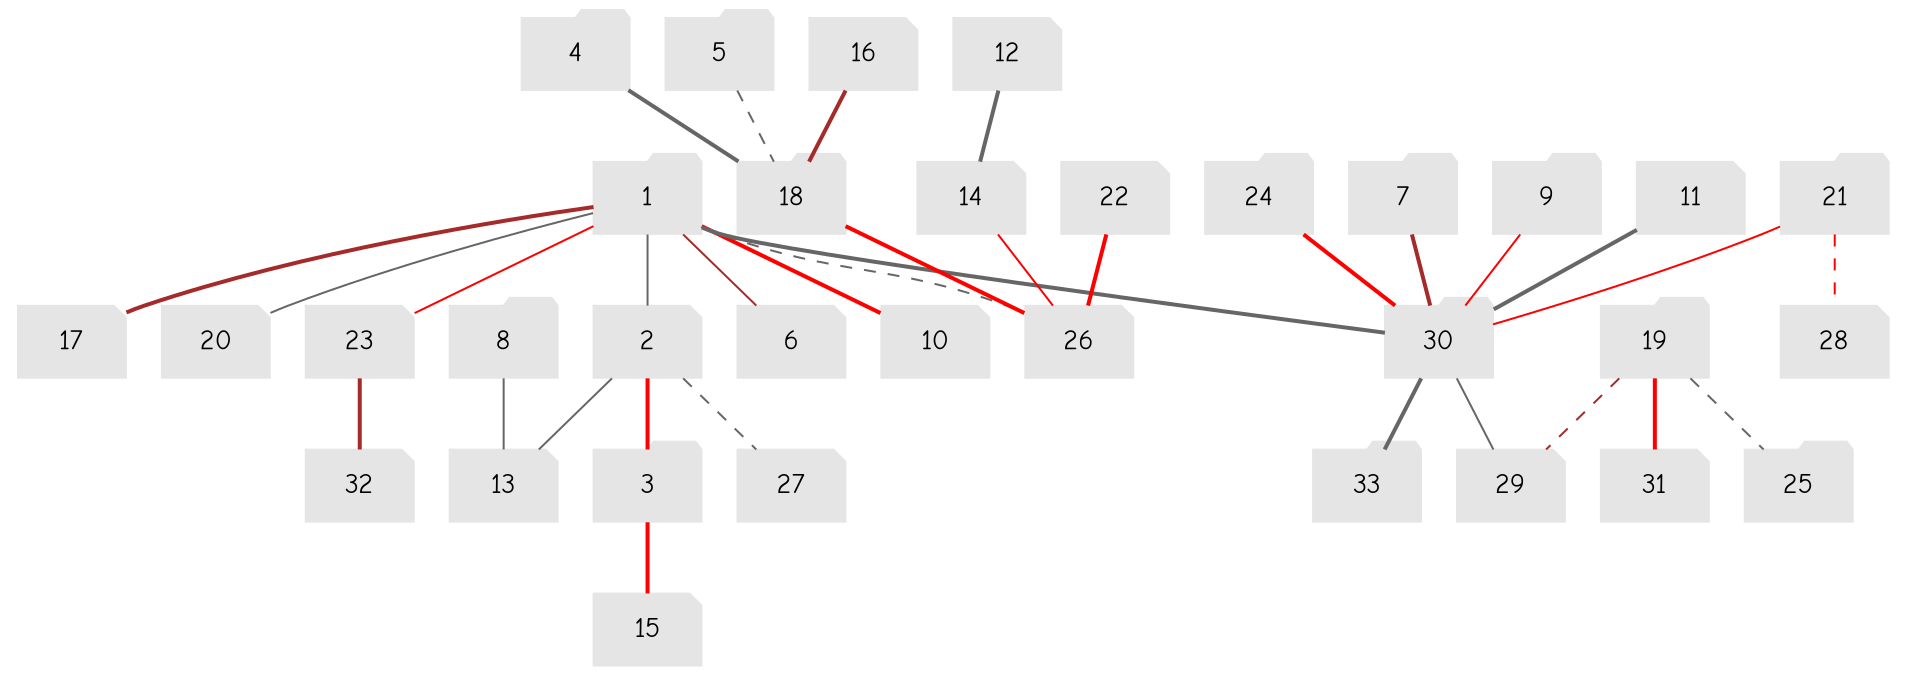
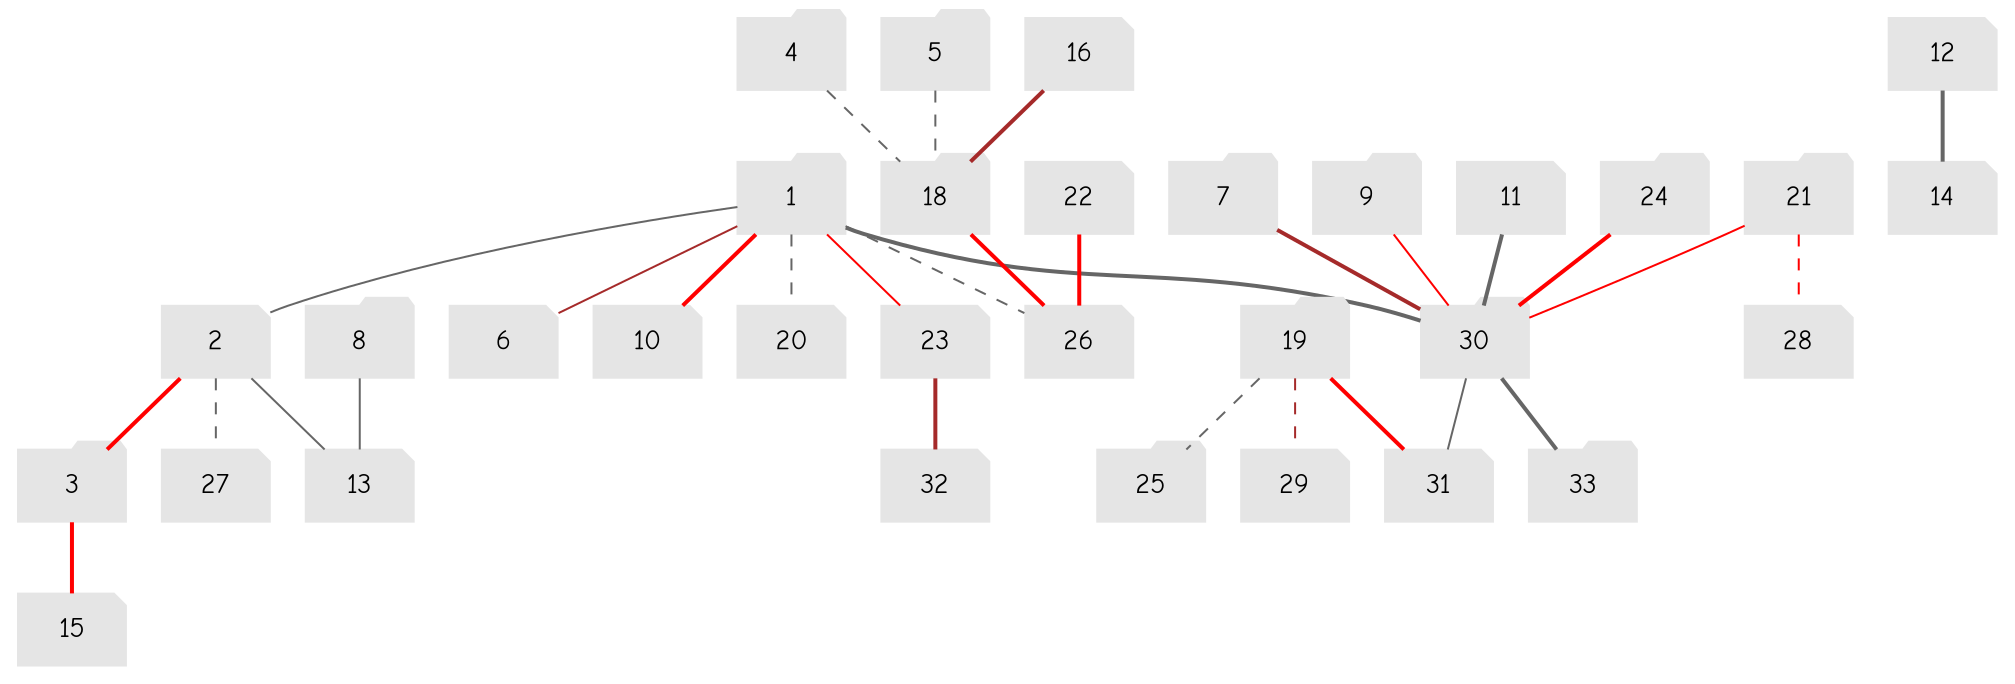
(683, 126) -> (864, 126)
(430, 258) -> (791, 270)
(1025, 270) -> none
(72, 342) -> none
(1475, 414) -> (1457, 414)
